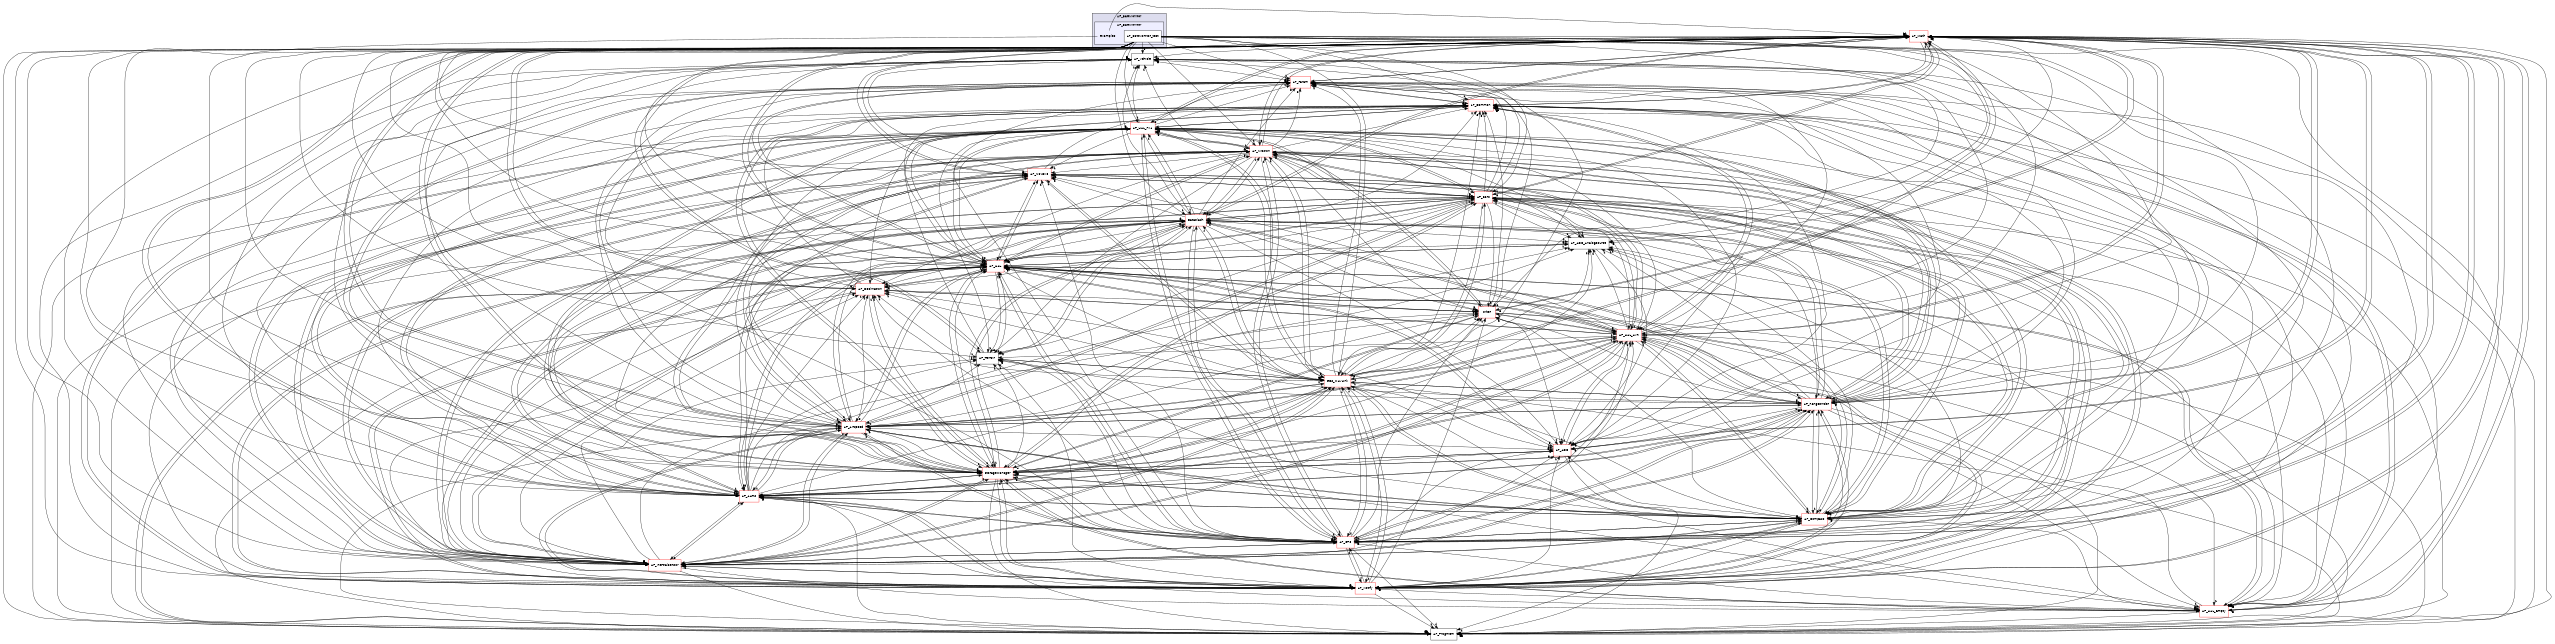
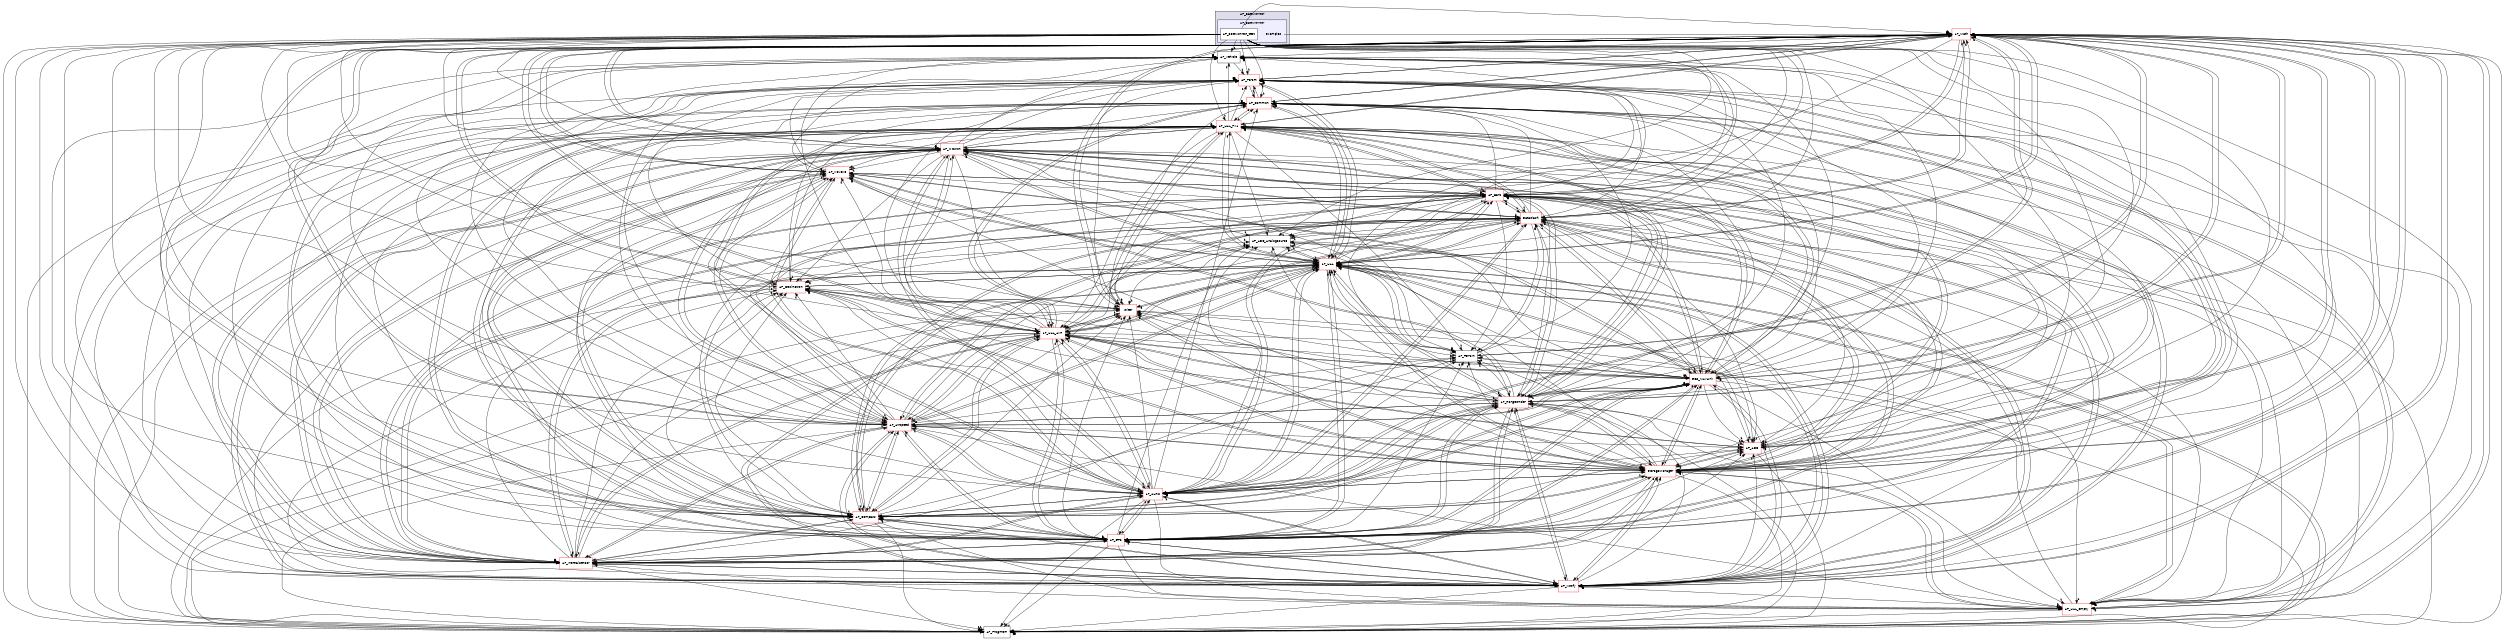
(209, 138) -> (1276, 451)
(1900, 273) -> none
(1540, 366) -> (1636, 180)
